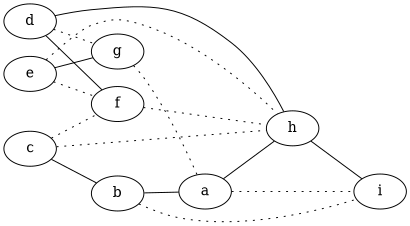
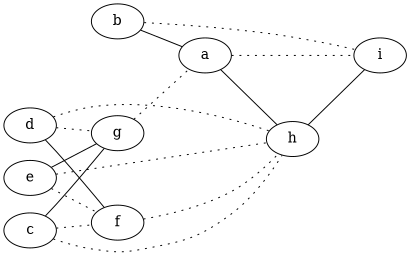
(189, 17) -> (162, 107)
(74, 171) -> (75, 183)
